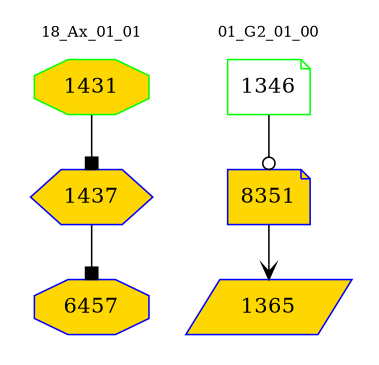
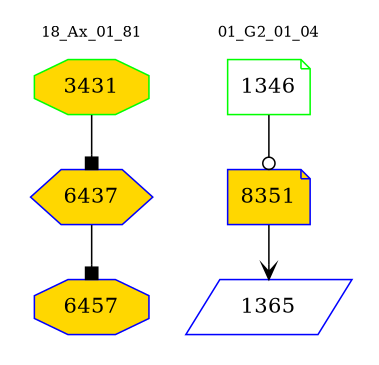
(92, 33) -> (92, 33)
(269, 33) -> (269, 33)
(92, 87) -> (92, 87)
(92, 197) -> (92, 197)
(269, 307) -> (269, 307)
